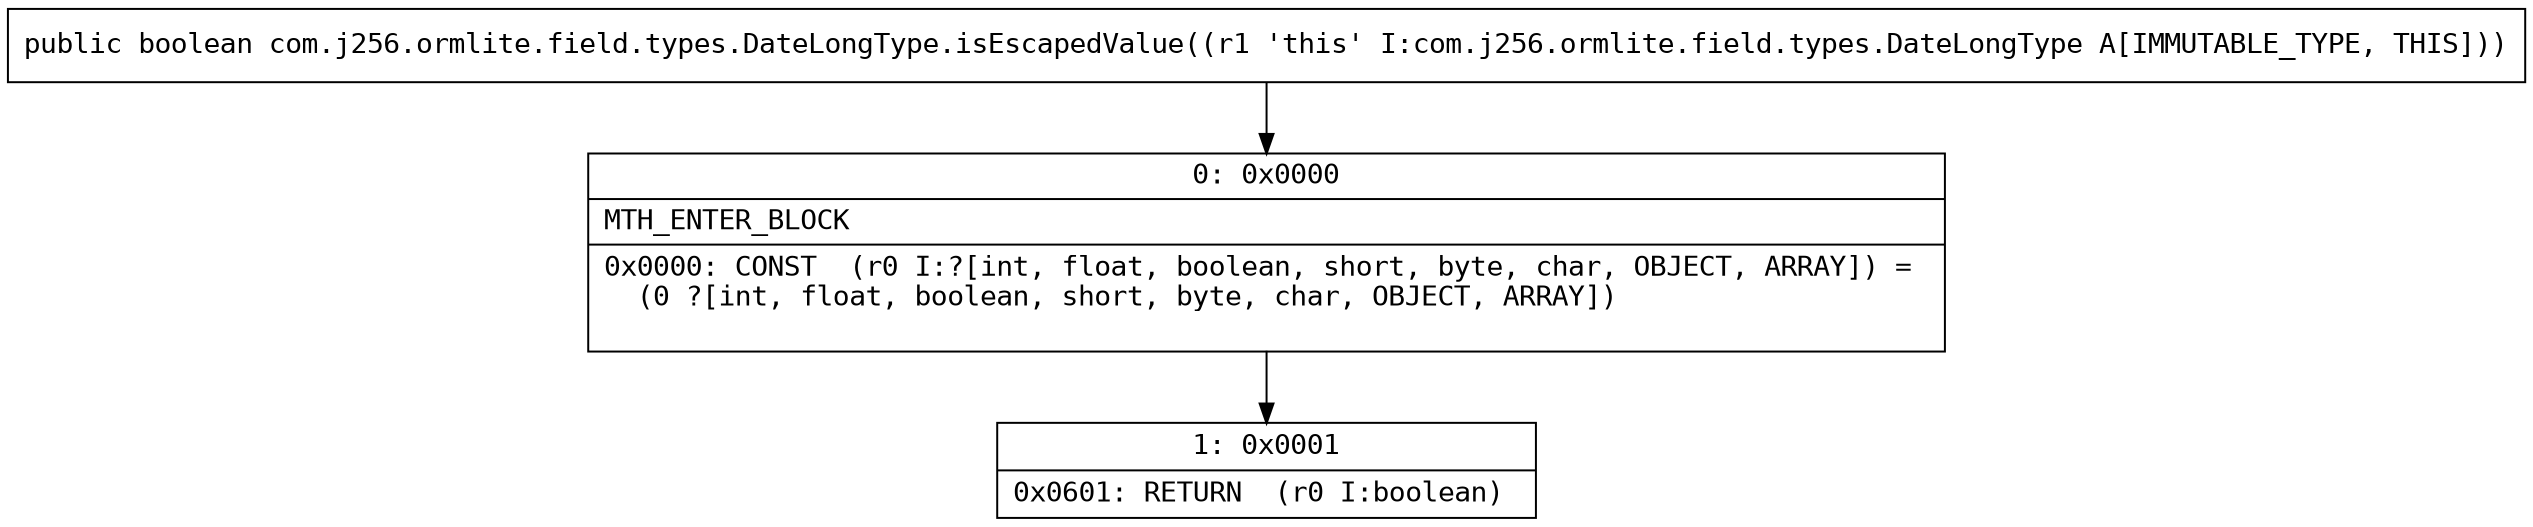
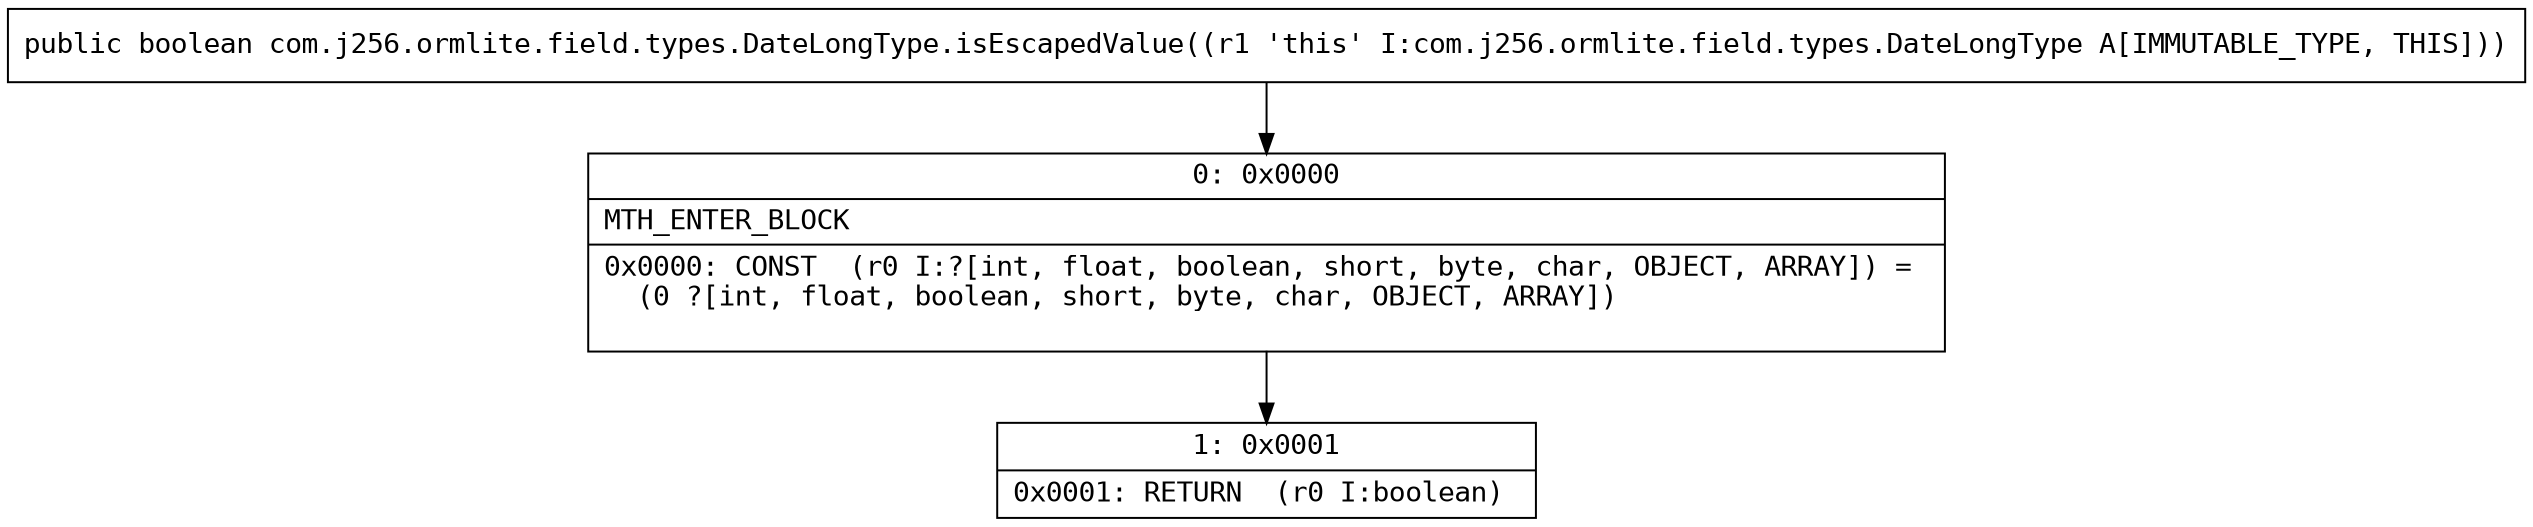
(1267, 493) -> (1267, 493)
